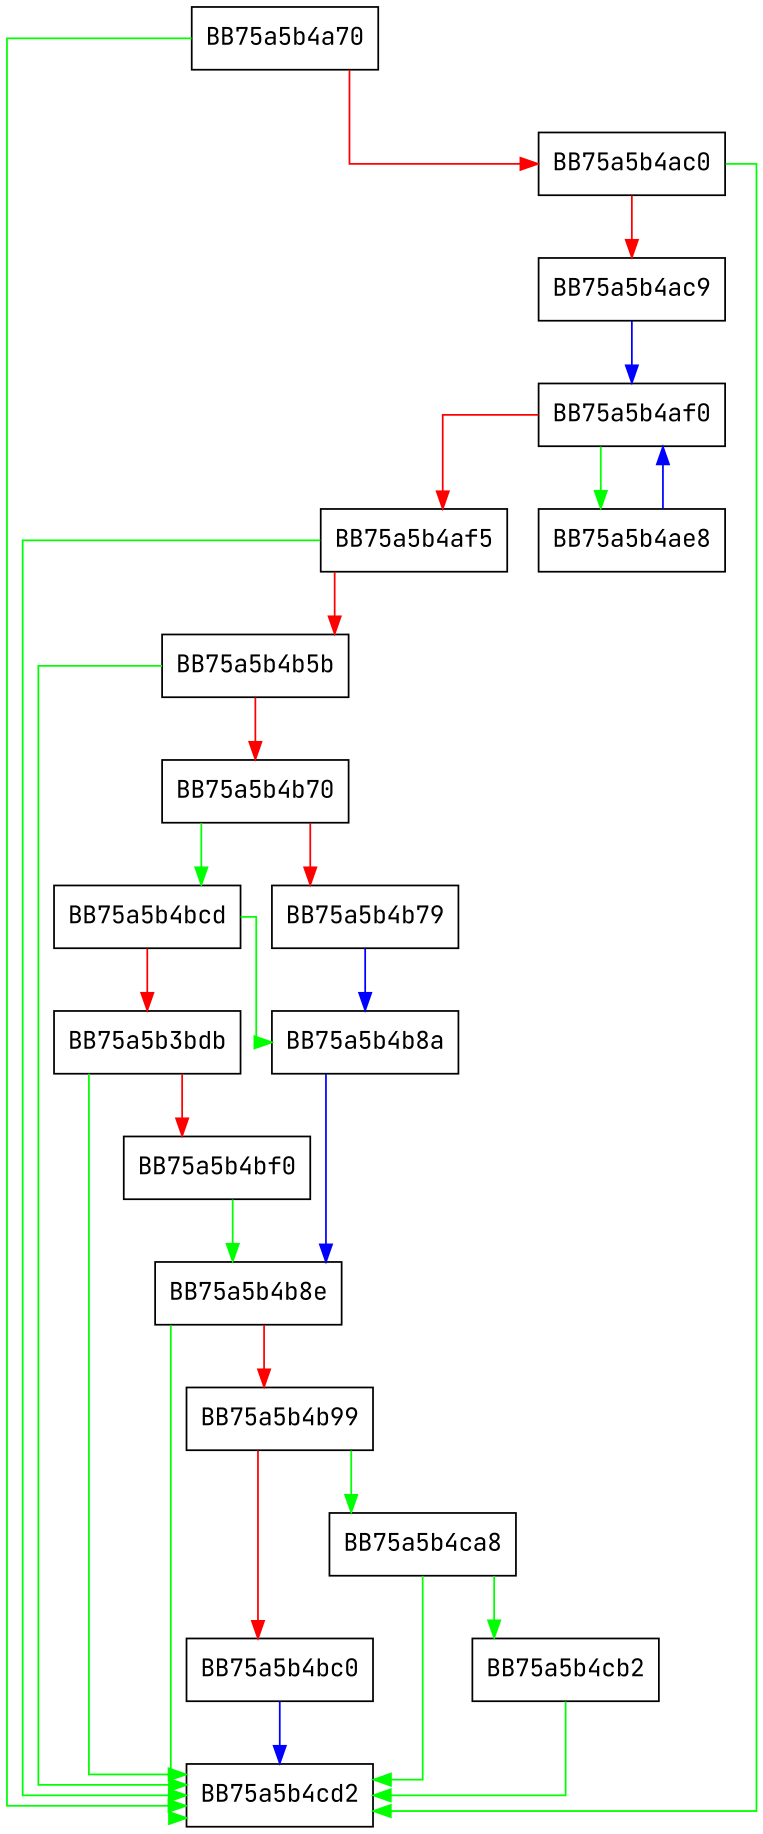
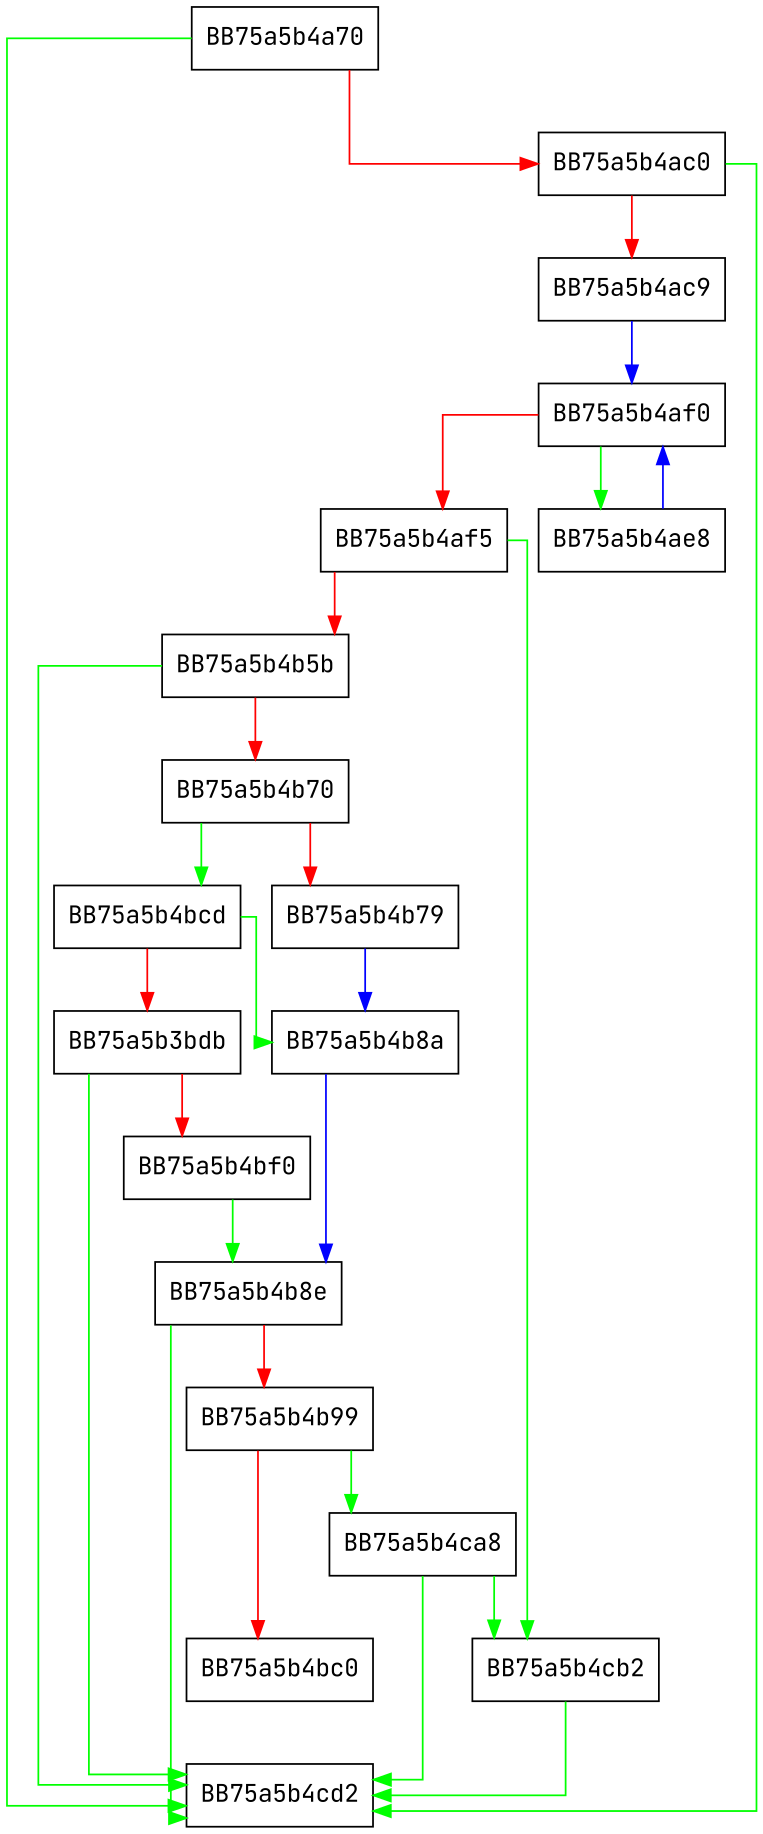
(23, 1092) -> (527, 1071)
(280, 1724) -> none
